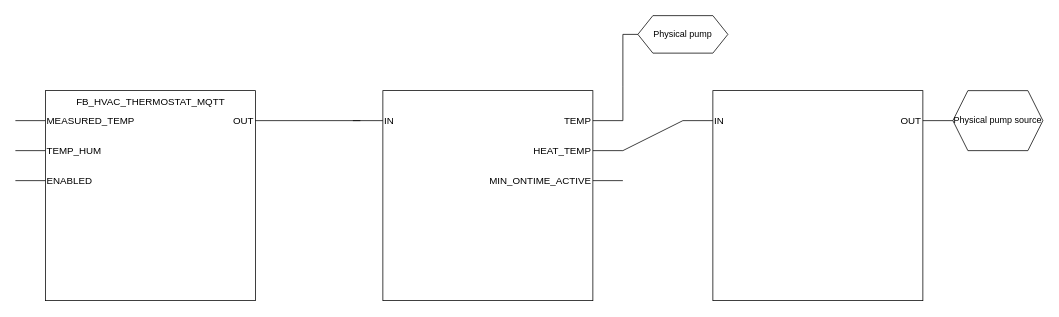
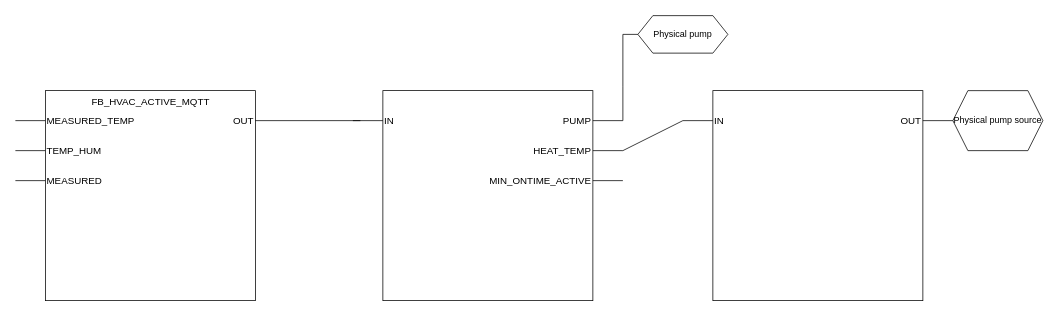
(151, 101) -> (151, 101)
(580, 120) -> (580, 120)
(66, 180) -> (69, 180)
